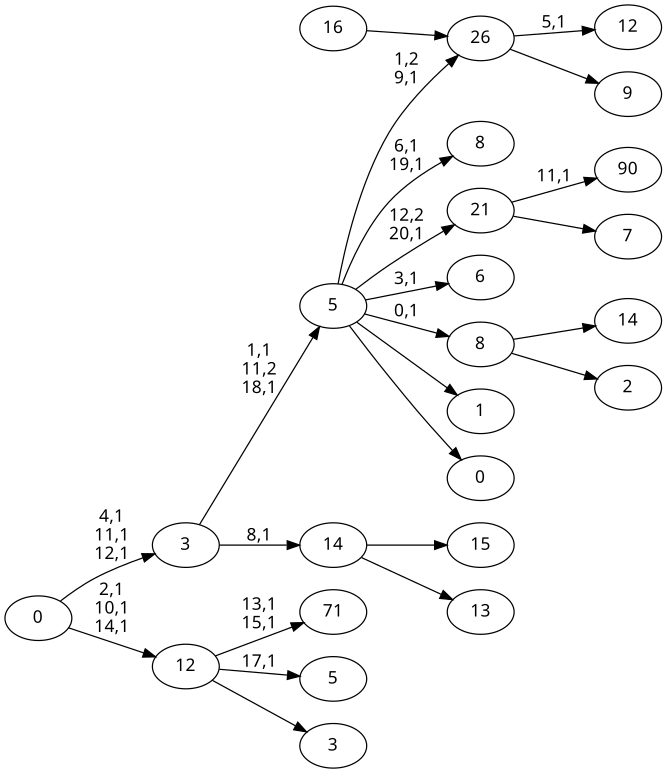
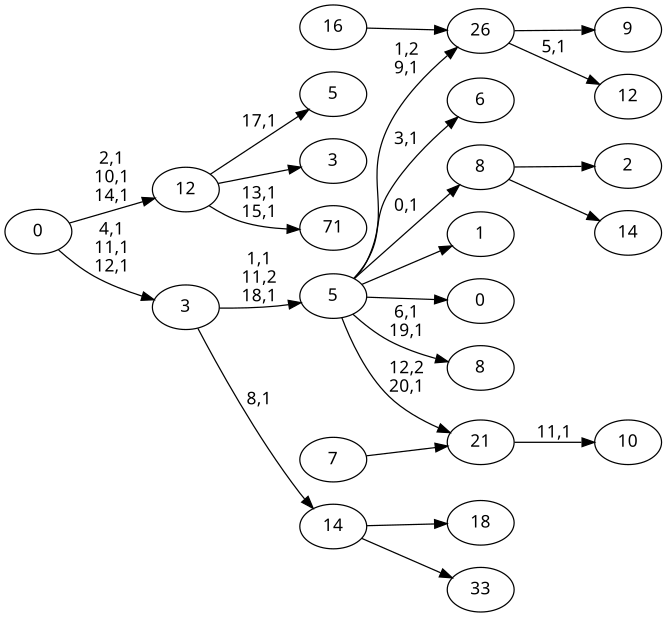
(628, 170) -> (628, 442)
(548, 223) -> (401, 452)
(481, 545) -> (481, 523)
(481, 612) -> (481, 590)
